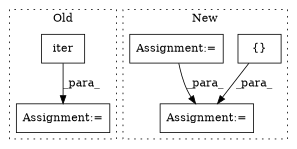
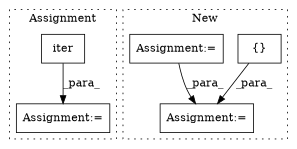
(63, 19) -> (63, 19)
